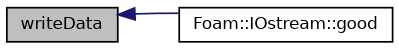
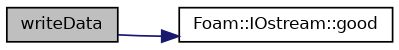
(157, 13) -> (140, 36)
